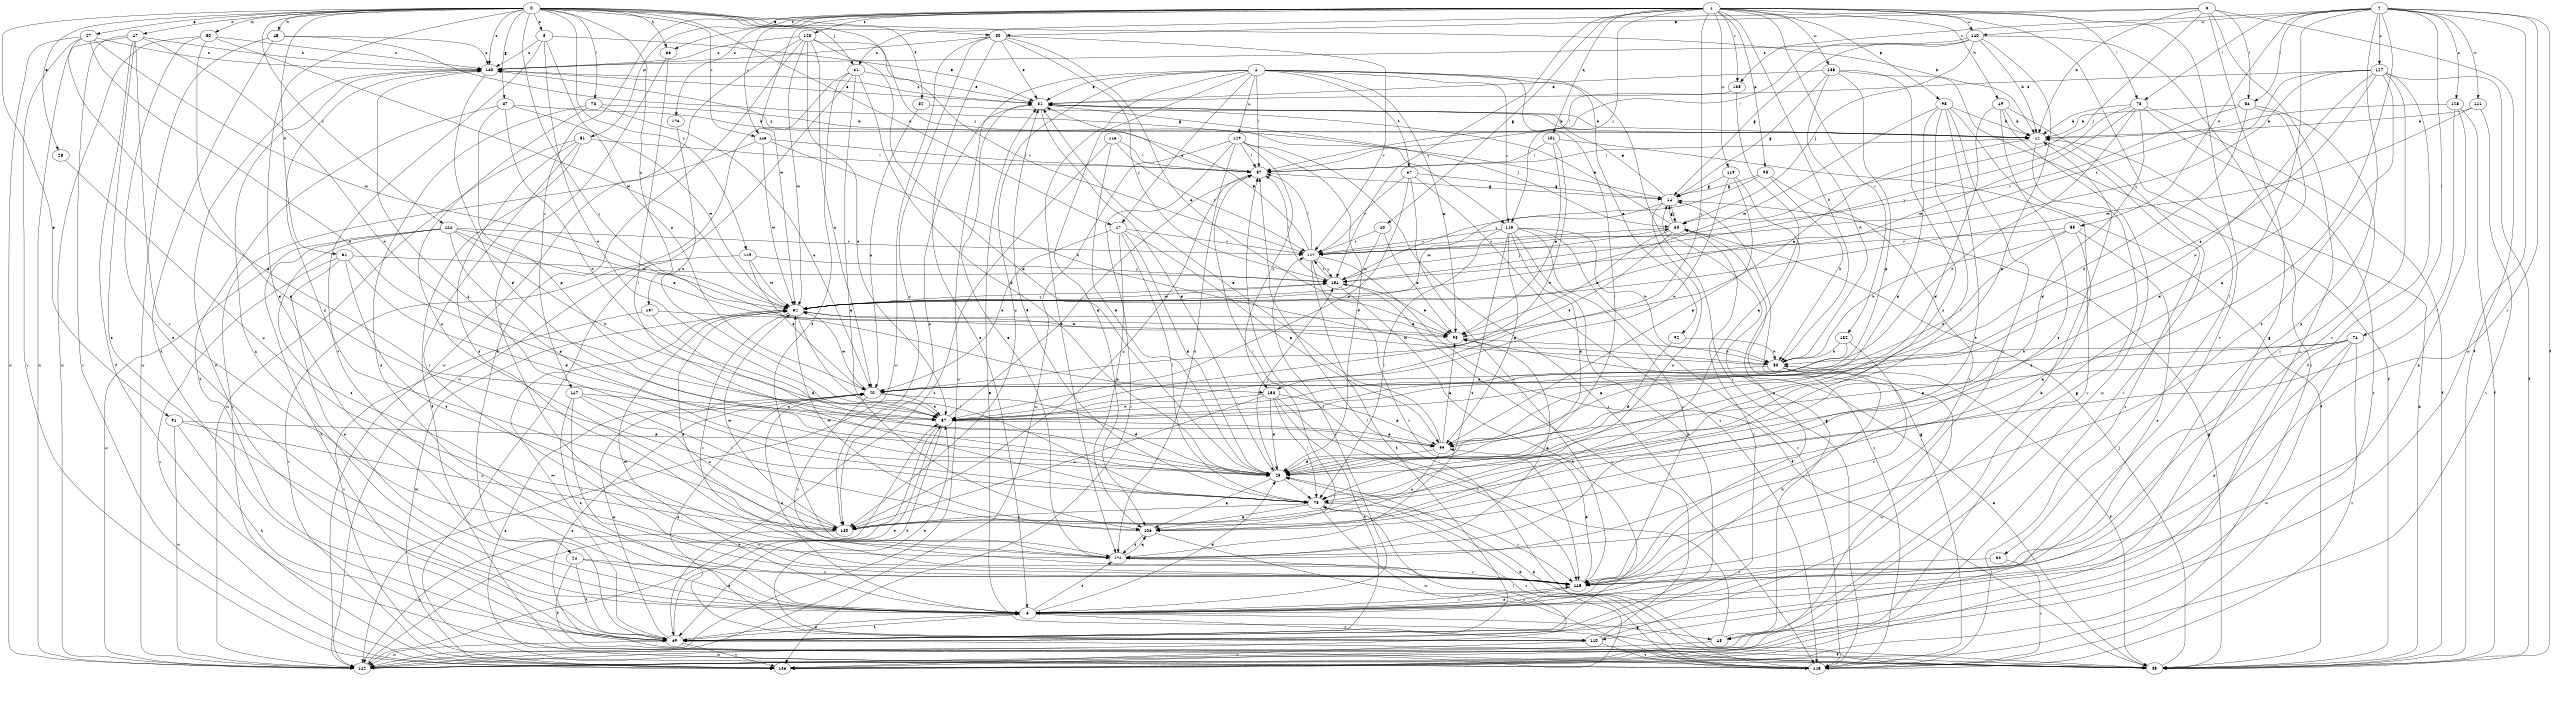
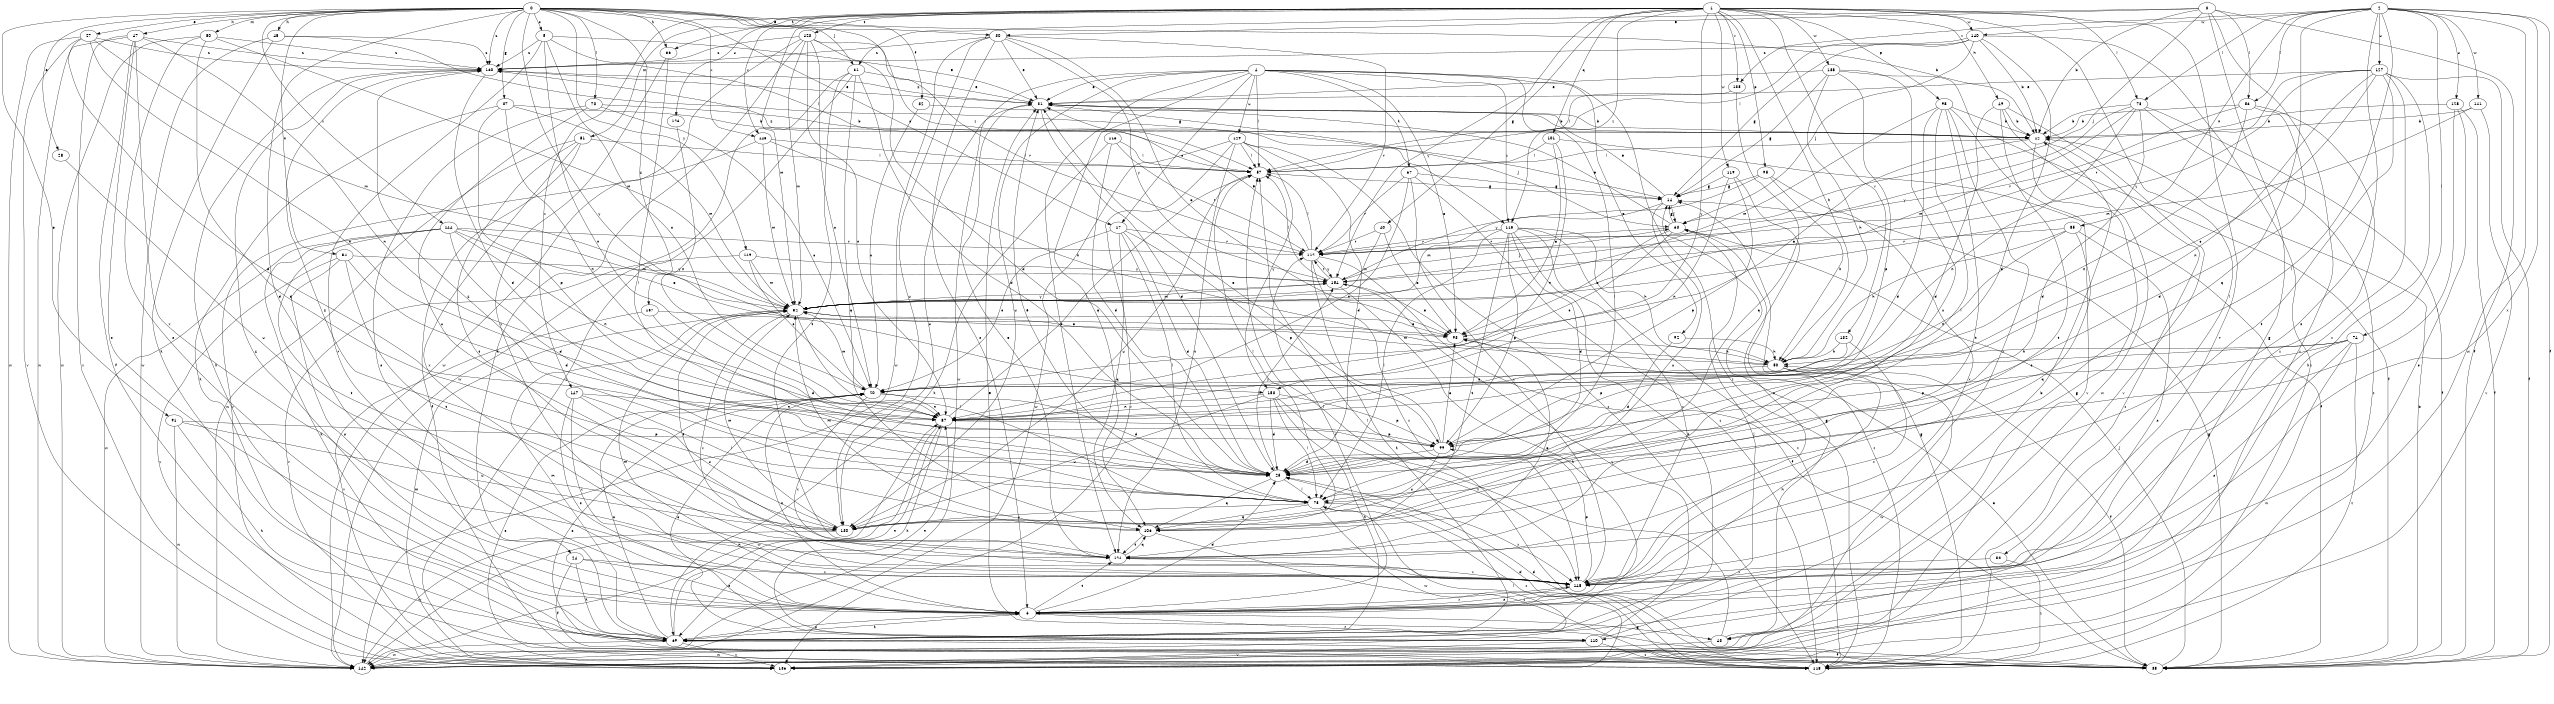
(808, 36) -> (808, 36)
none -> (843, 120)
